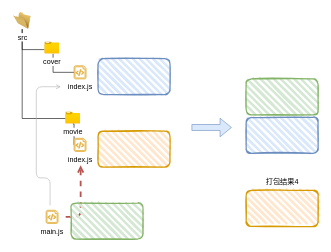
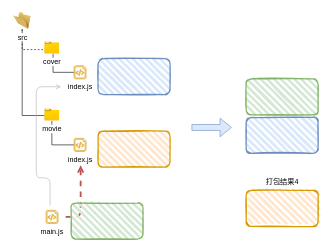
(34, 50) -> (34, 50)
(73, 118) -> (52, 115)
